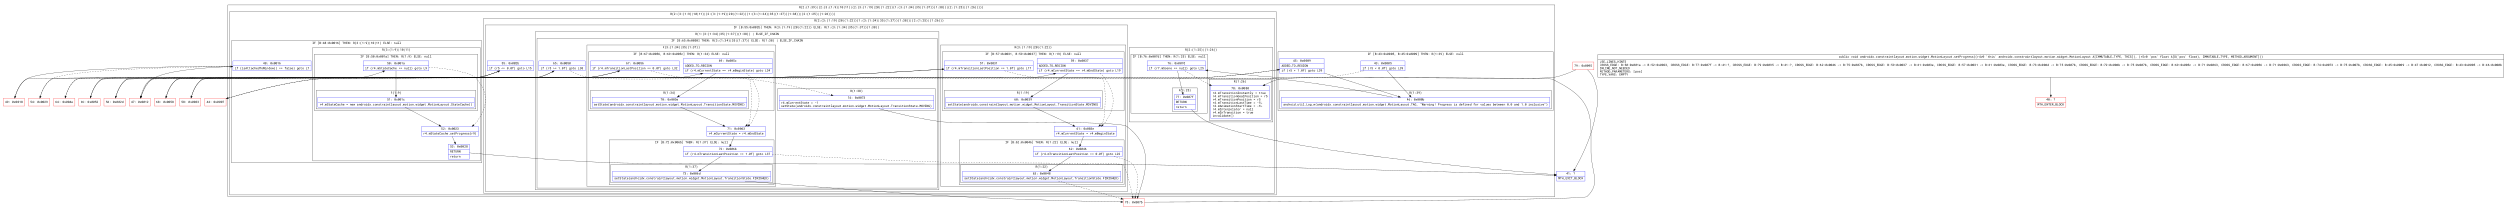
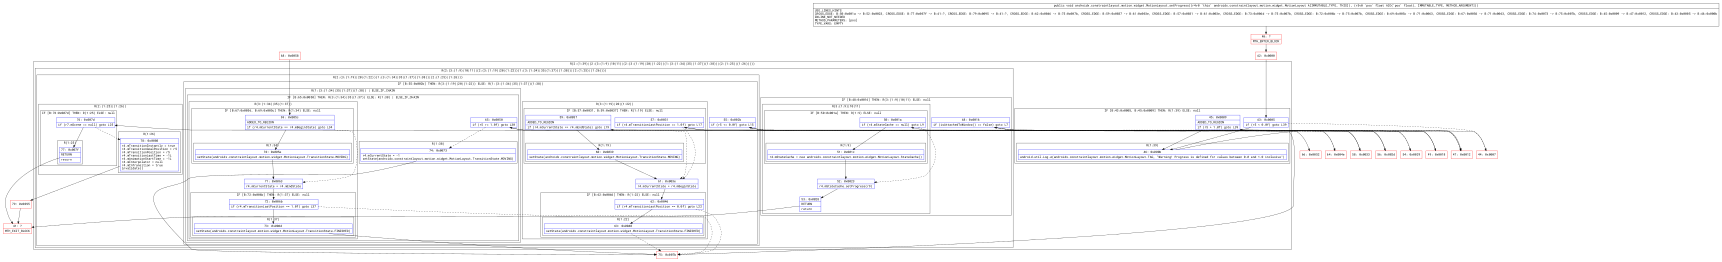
none -> (1266, 56)
(635, 66) -> none
(1420, 78) -> (76, 183)
(1571, 176) -> (17, 229)
